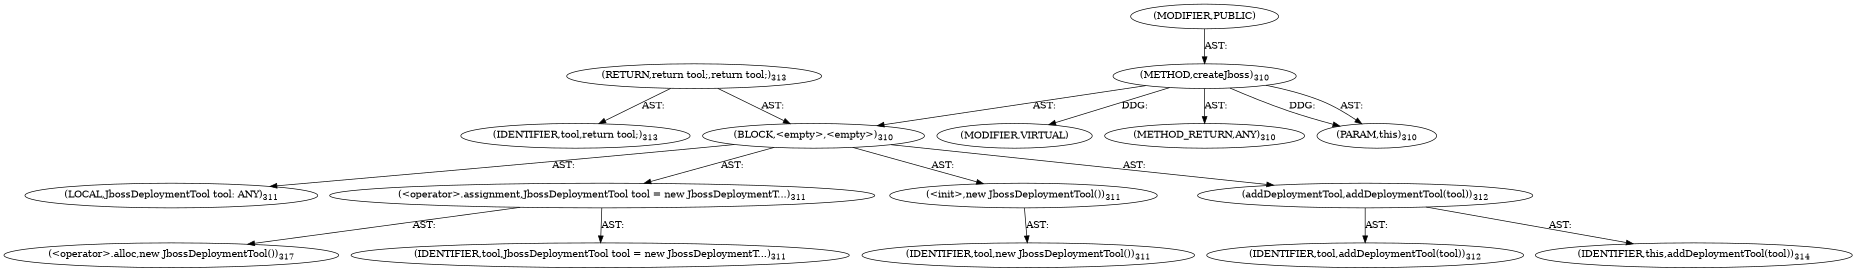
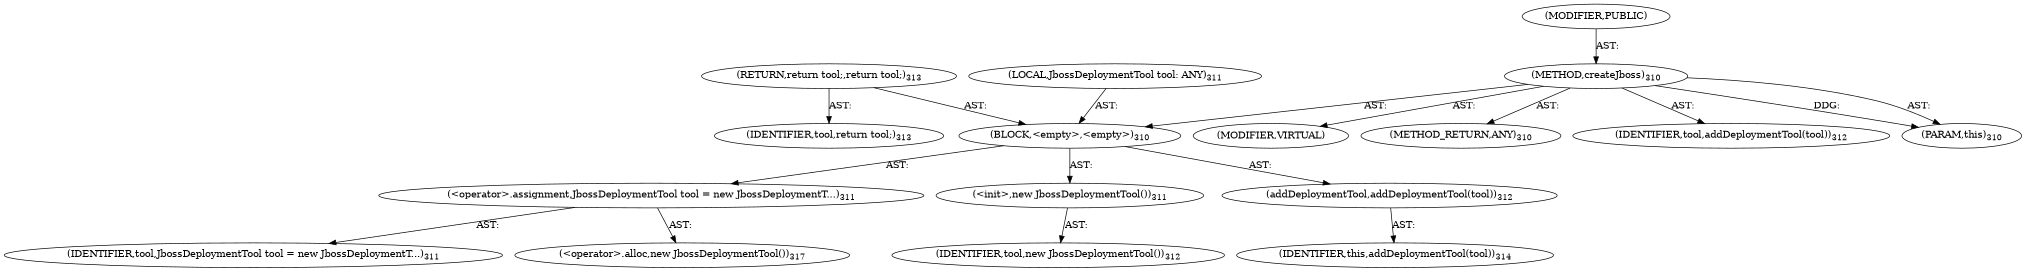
(1136, 106) -> (1466, 106)
(506, 166) -> (1095, 103)
(1365, 222) -> (1660, 104)
(1143, 254) -> (1173, 254)
